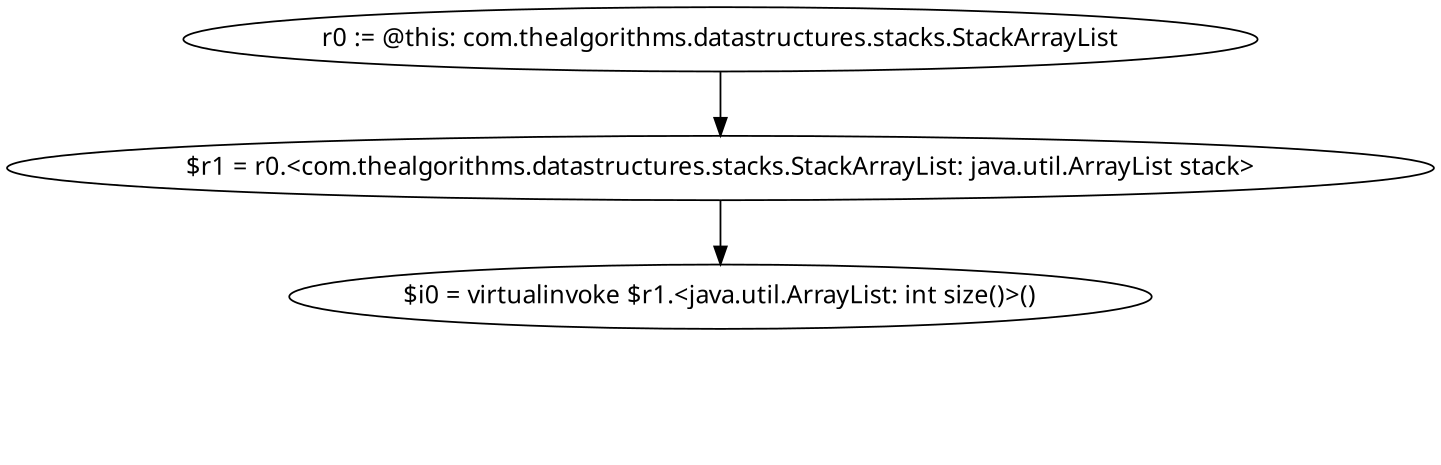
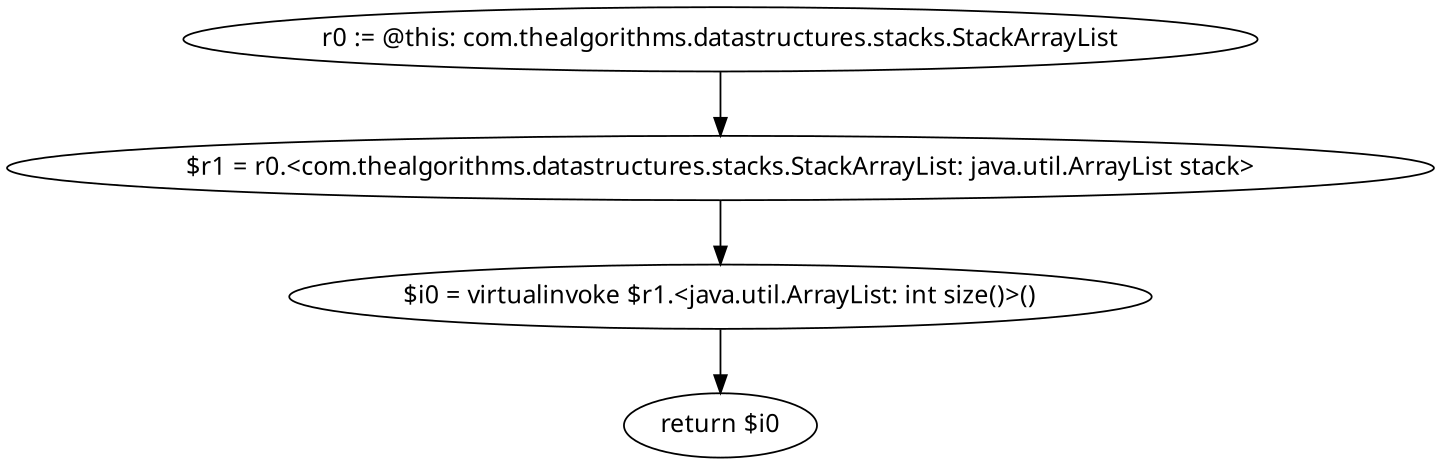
none -> (720, 425)
